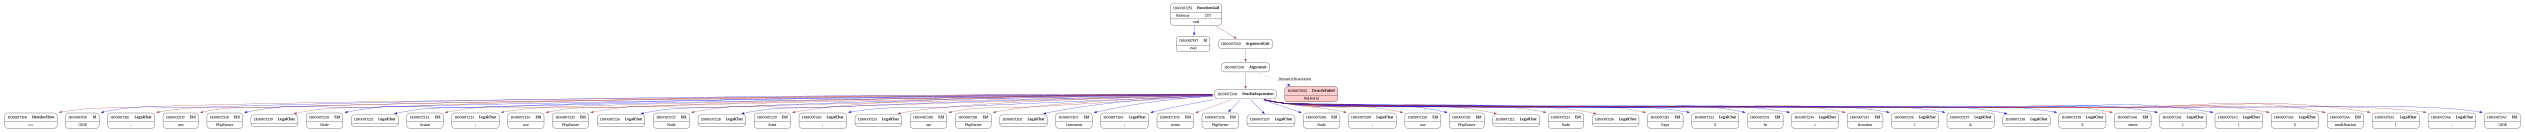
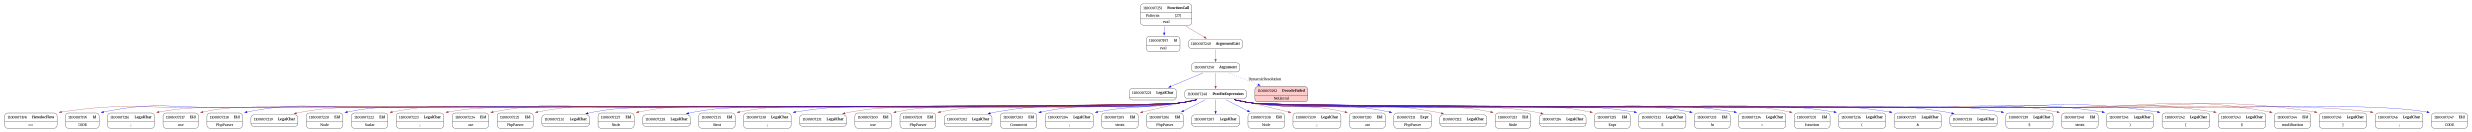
(804, 98) -> (1187, 80)
(1479, 117) -> (1424, 117)
